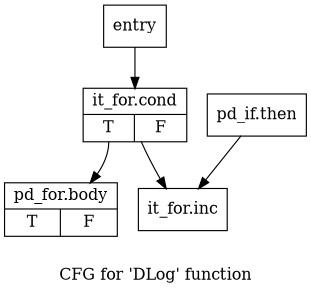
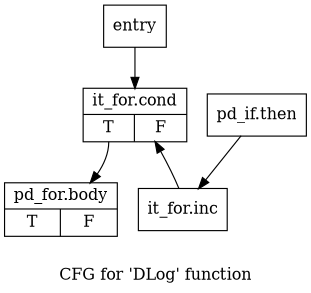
(150, 160) -> (170, 170)
